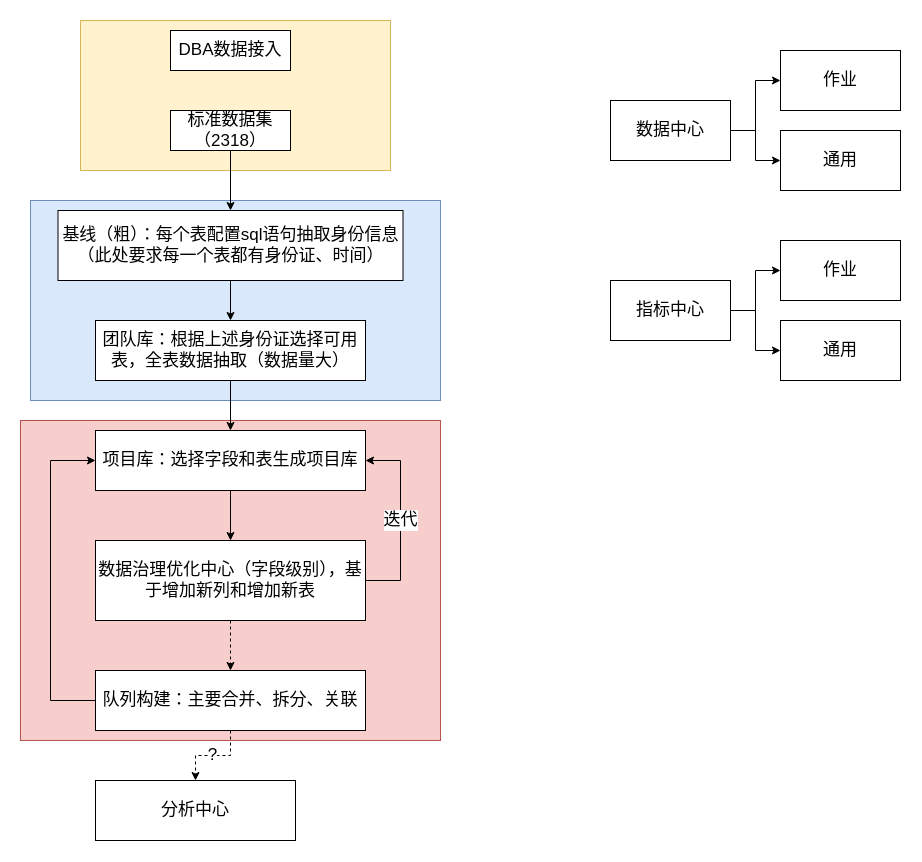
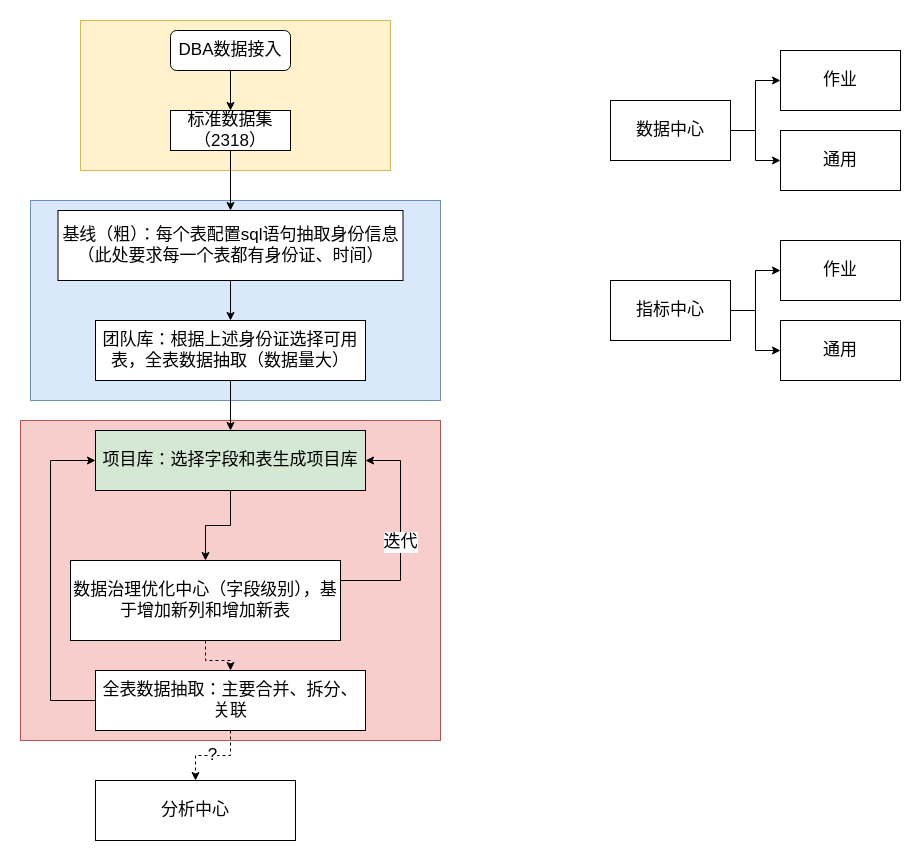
(231, 51) -> (231, 51)
none -> (231, 87)
(231, 461) -> (231, 461)
(231, 581) -> (206, 601)
(231, 701) -> (231, 701)
